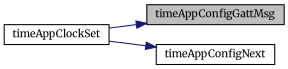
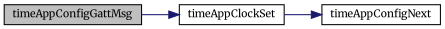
(123, 26) -> (155, 15)
